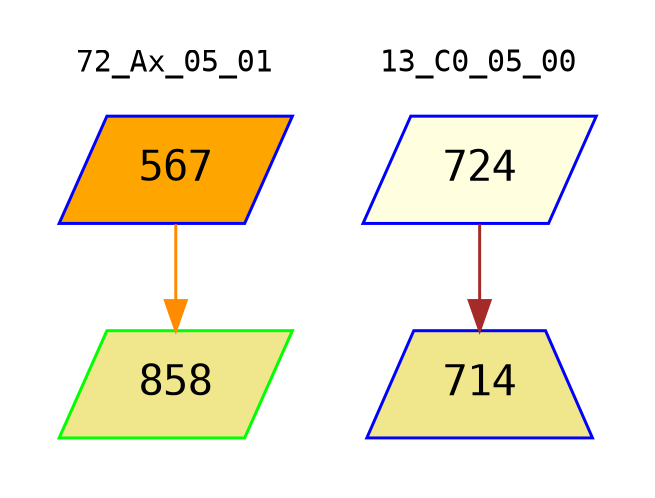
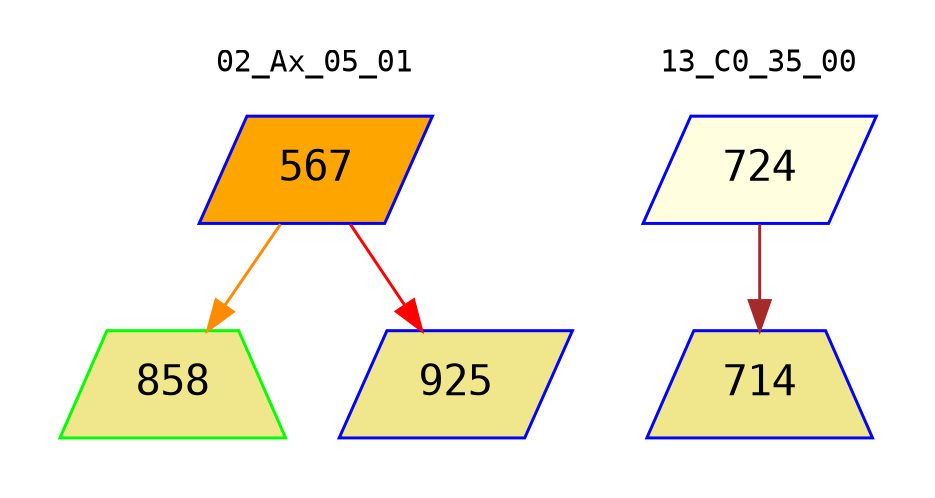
(176, 64) -> (316, 64)
(480, 64) -> (760, 64)
(176, 384) -> (173, 384)
none -> (456, 384)
